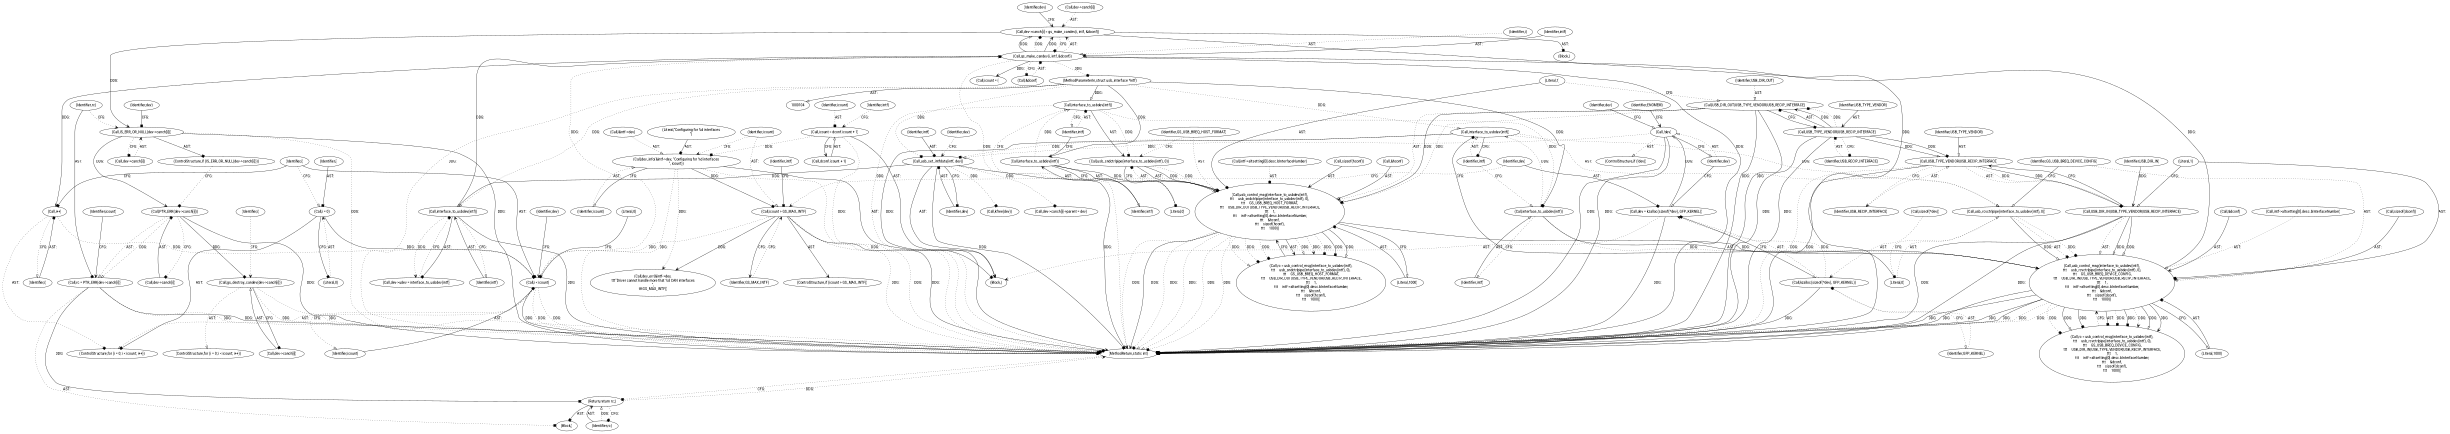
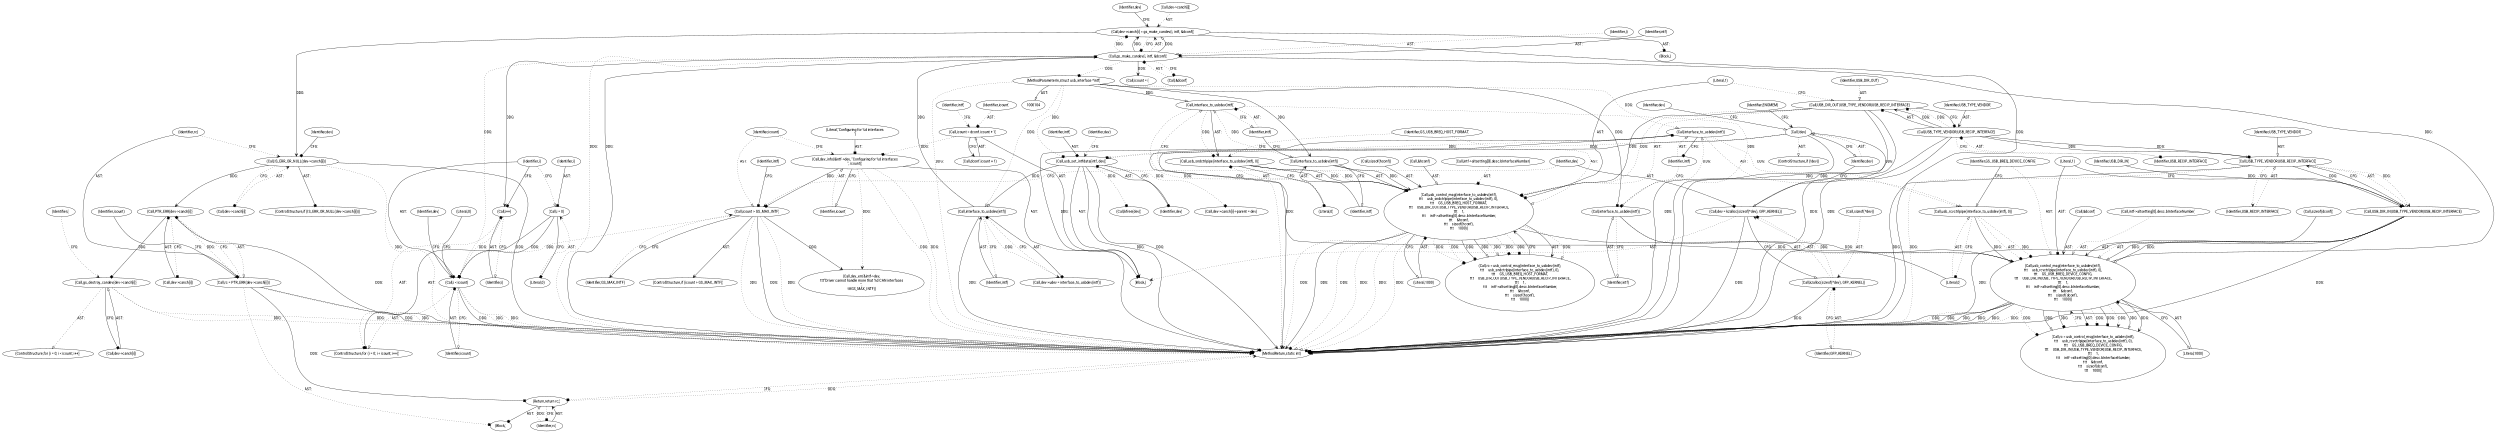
(623, 132) -> none
(196, 186) -> (218, 246)
(949, 254) -> none
